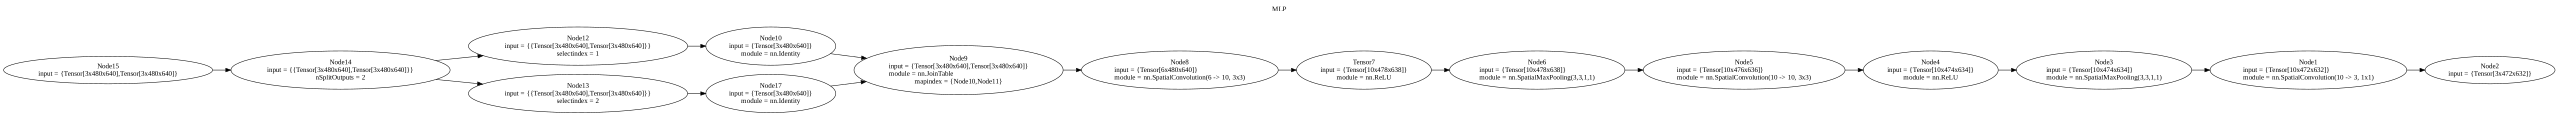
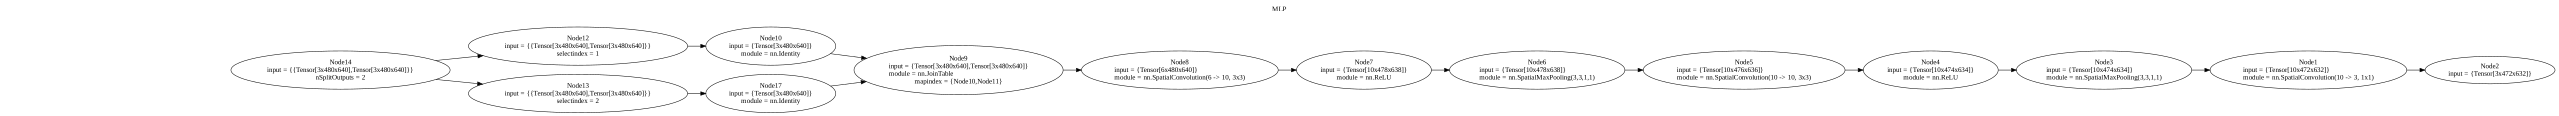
(108, 70) -> none
(1364, 70) -> (1364, 70)
